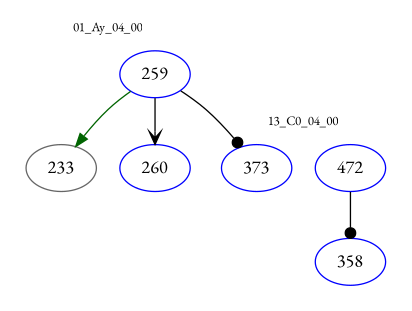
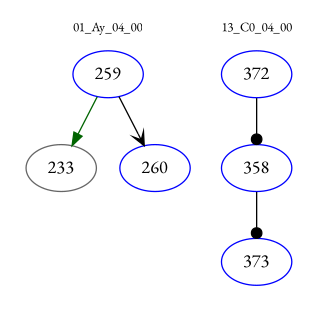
(219, 122) -> (257, 210)
(350, 168) -> (257, 74)
